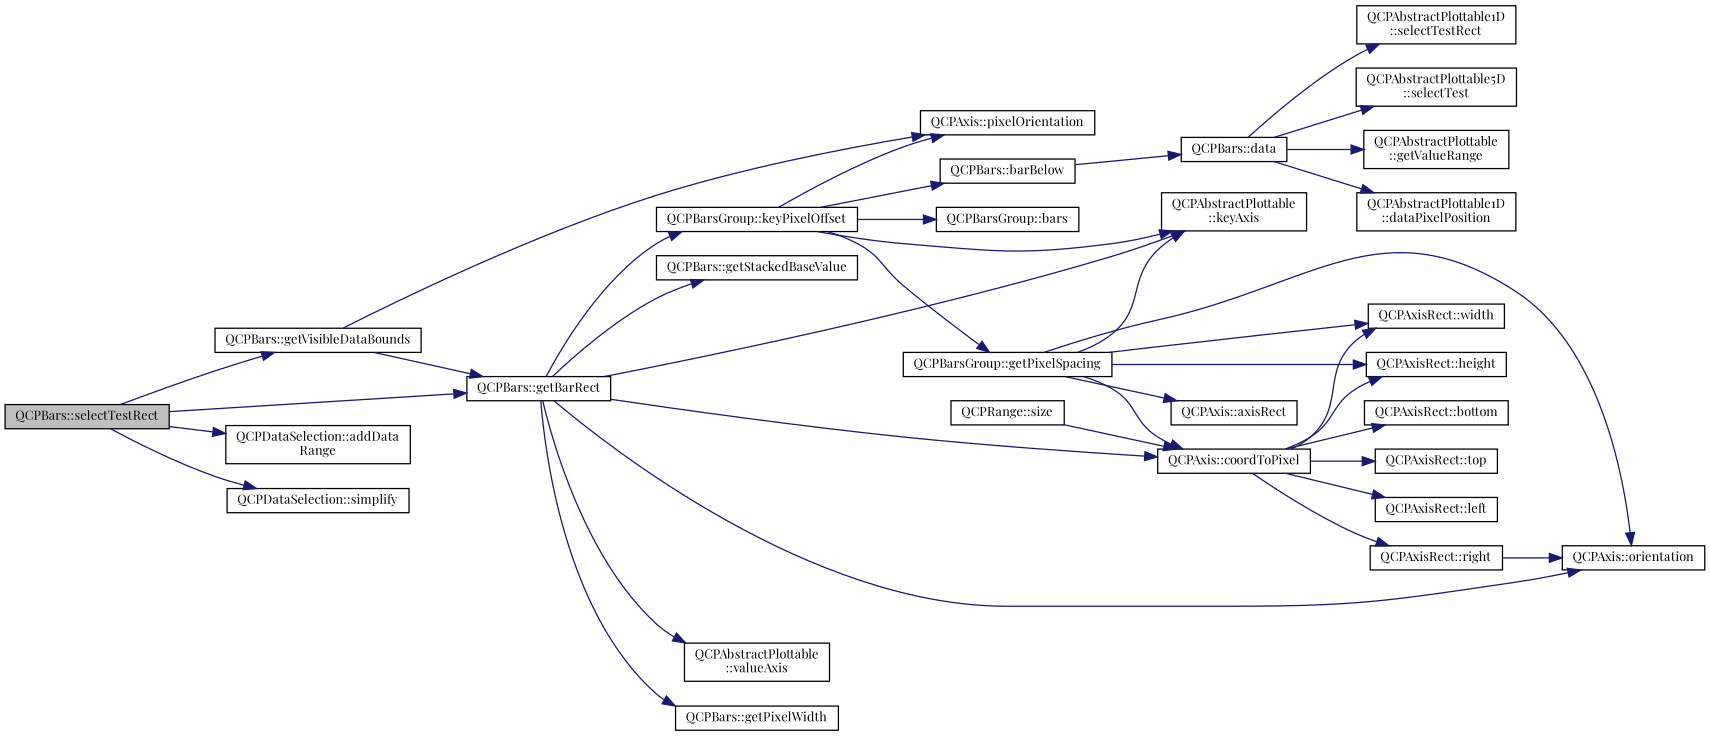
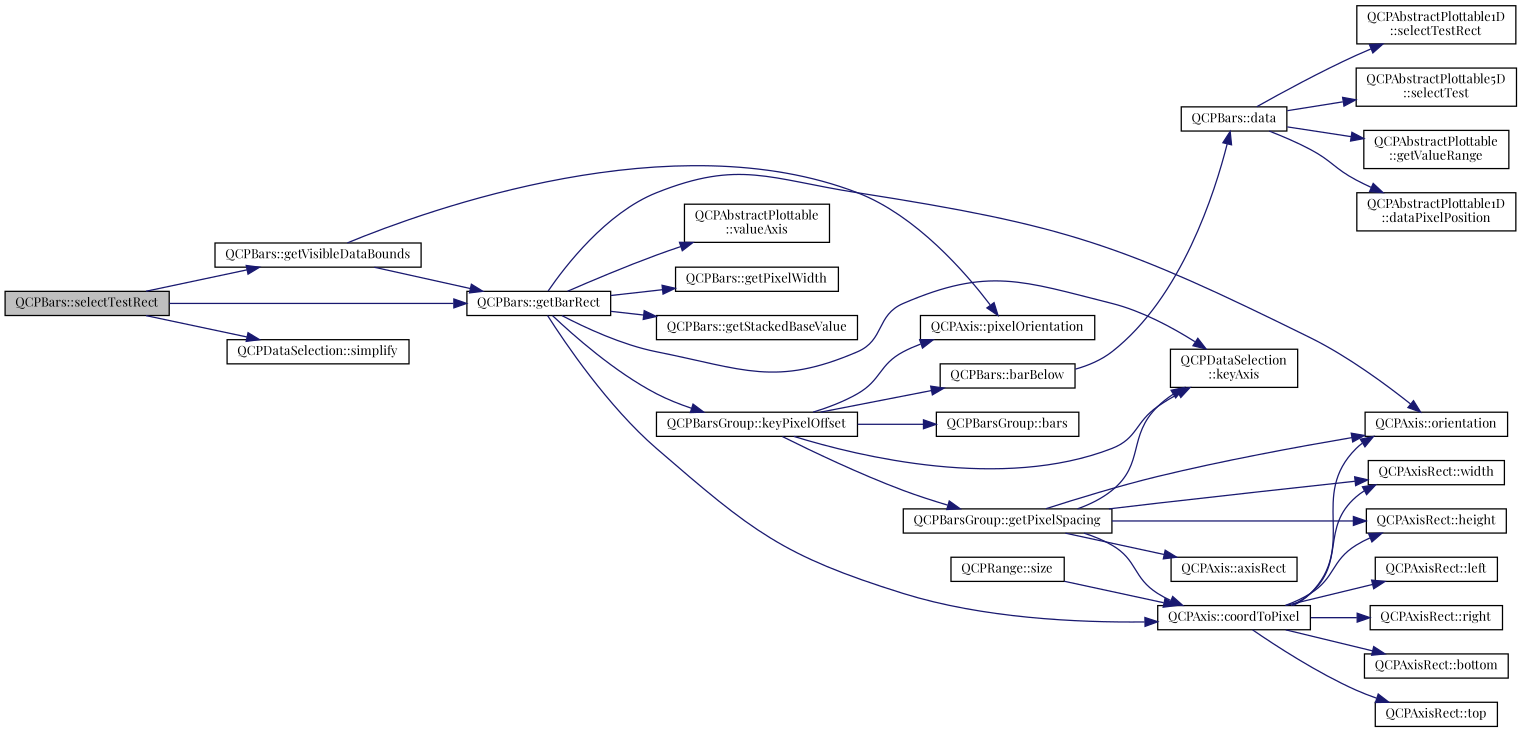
(1234, 212) -> (1234, 368)
(318, 445) -> none
(1526, 558) -> (1333, 509)
